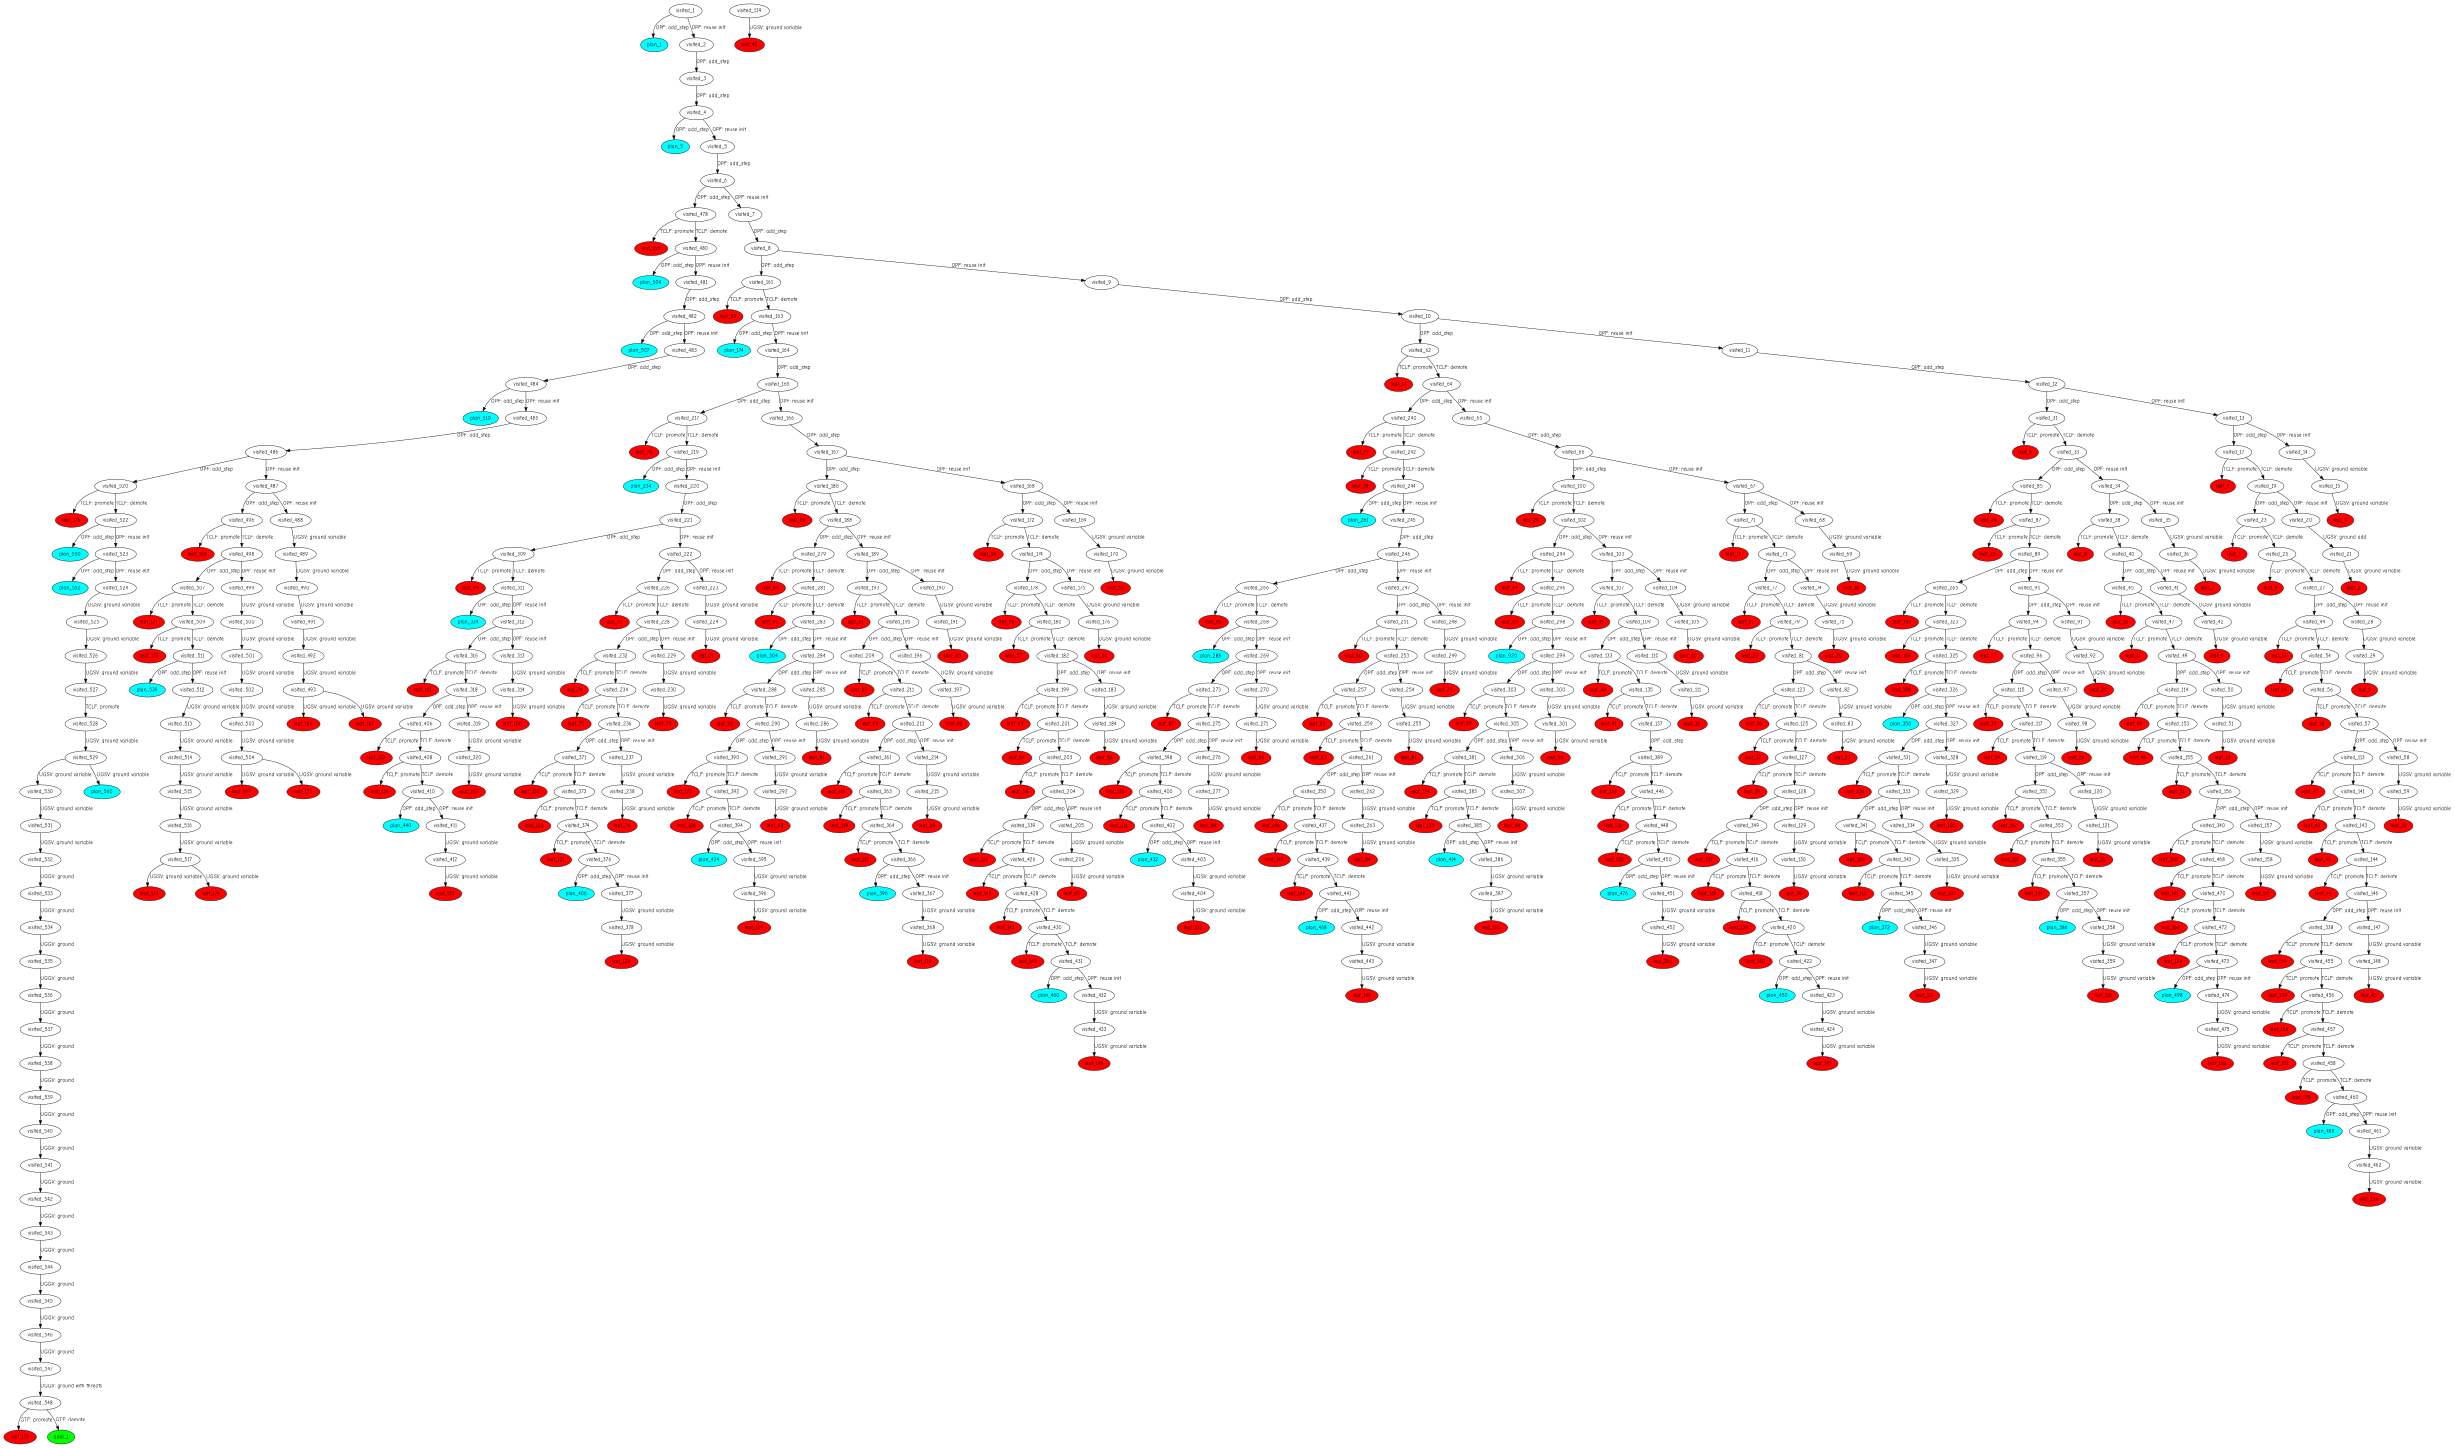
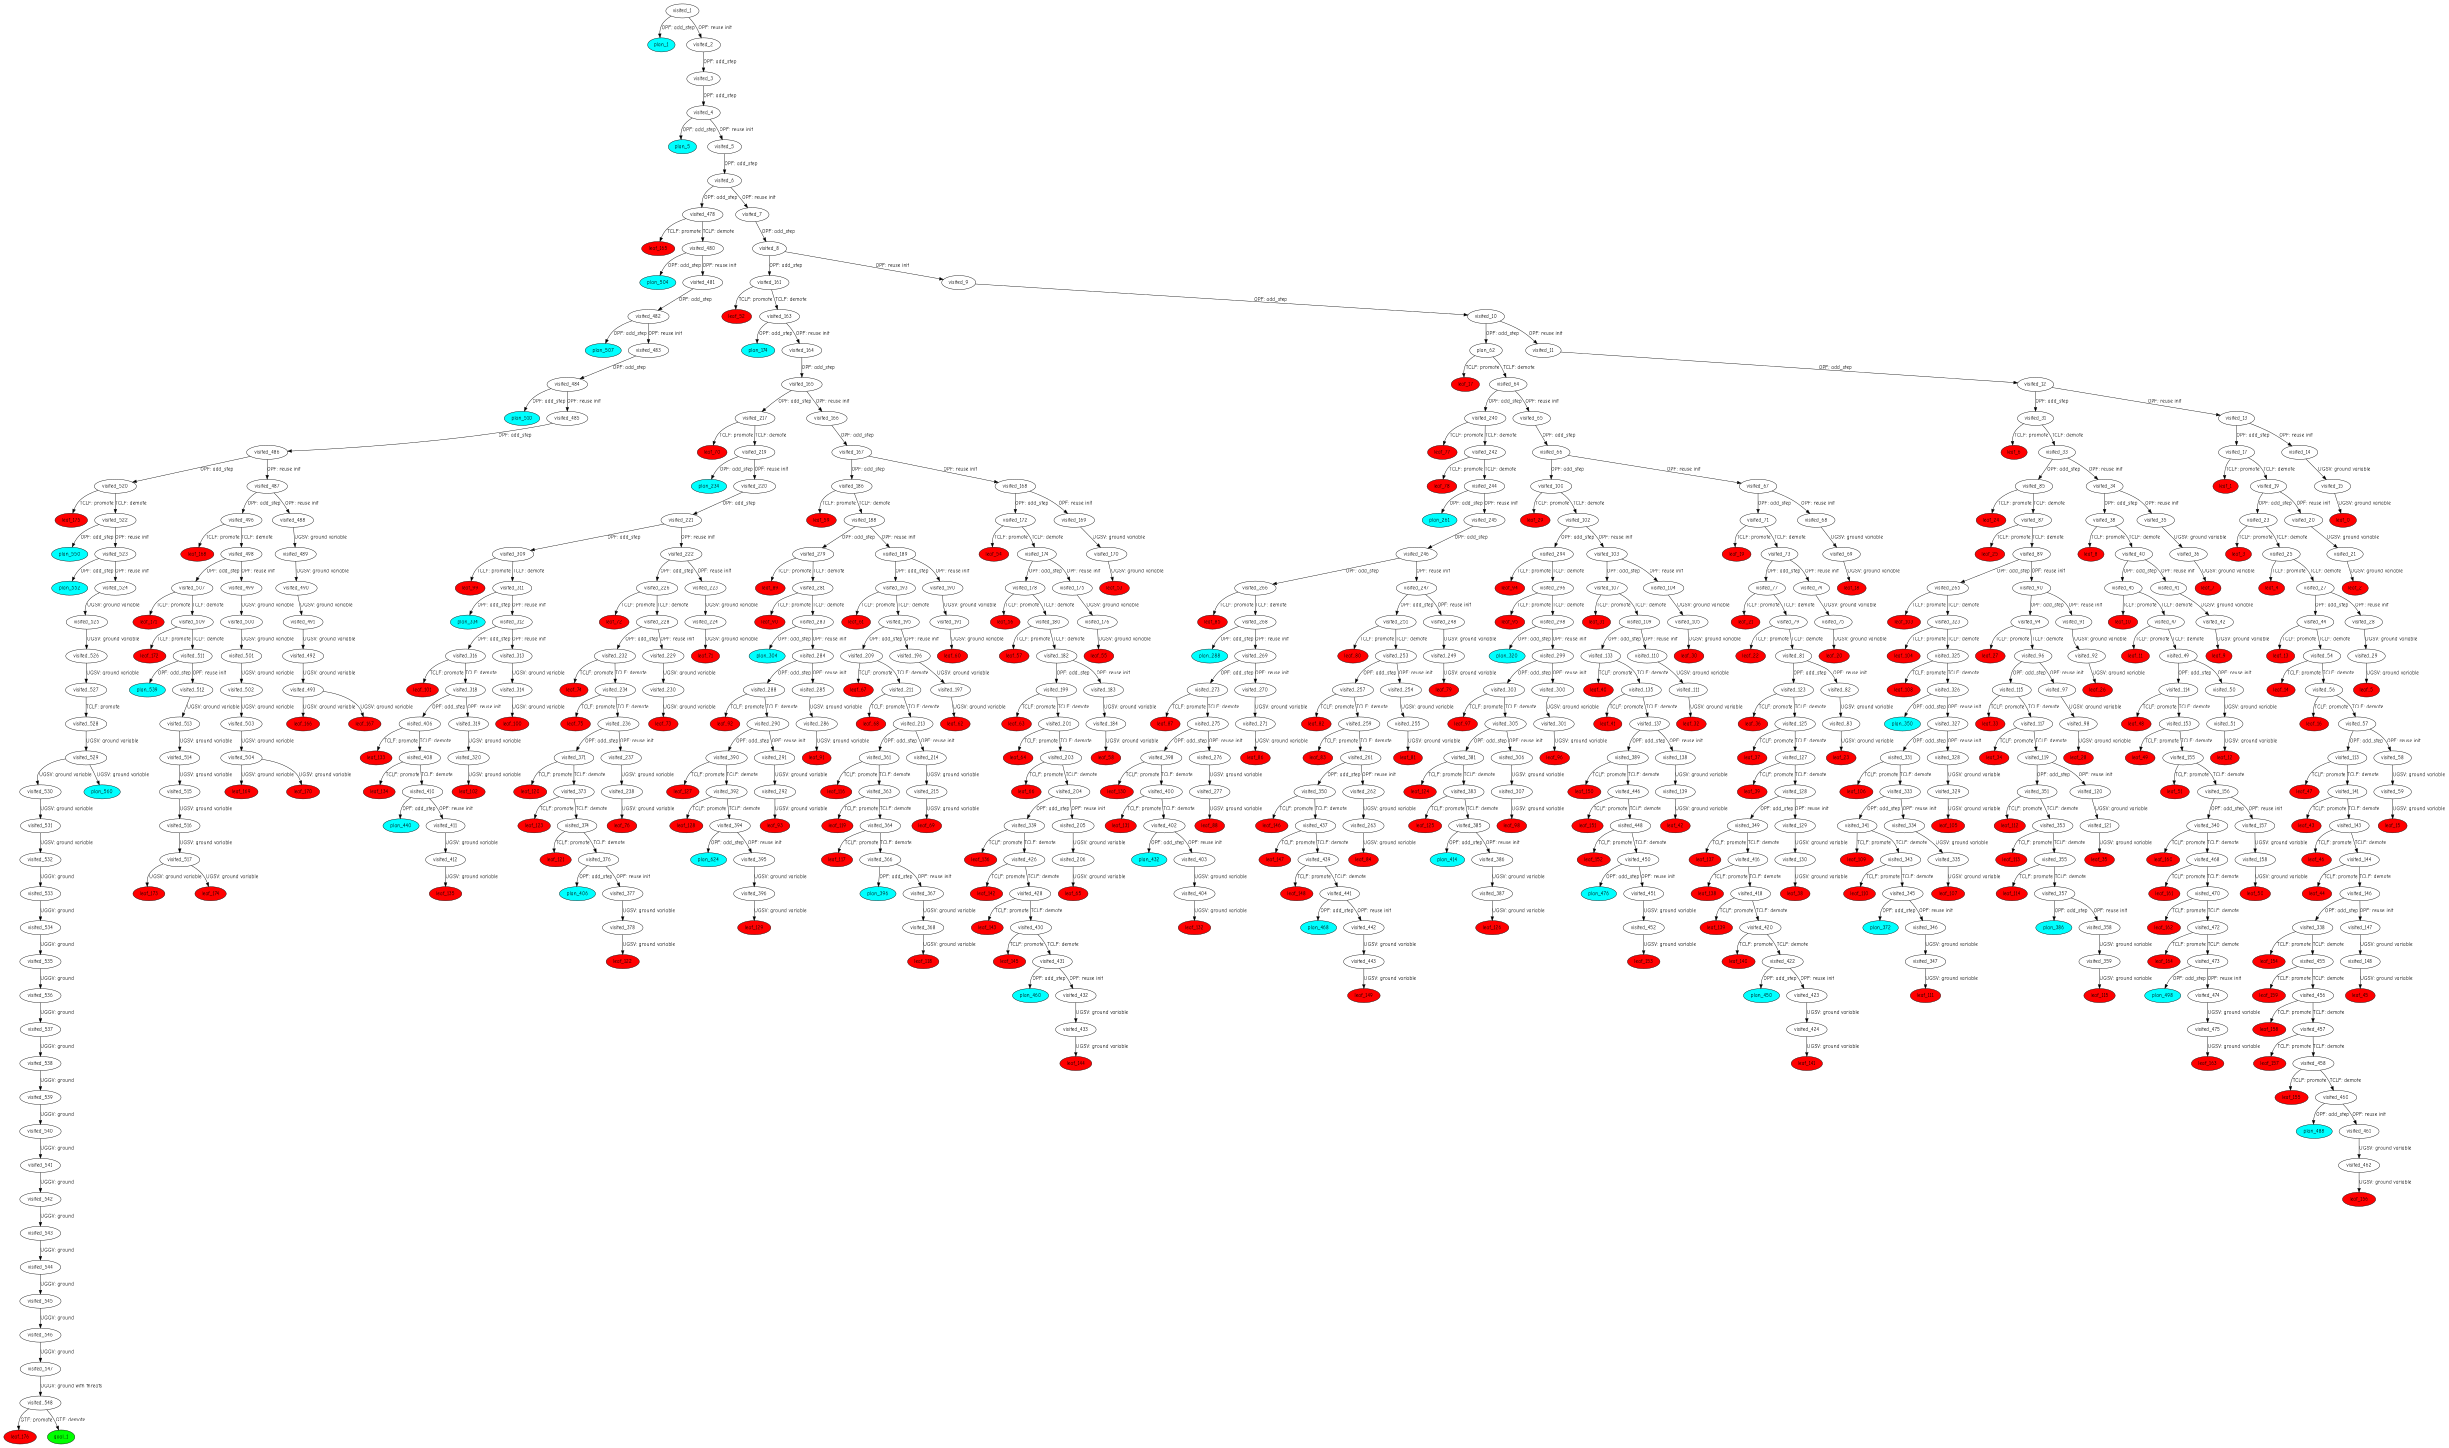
(1420, 350) -> (1486, 350)
(2345, 537) -> (2353, 537)
(1507, 656) -> (1507, 656)
none -> (1675, 758)
(709, 860) -> (709, 860)
